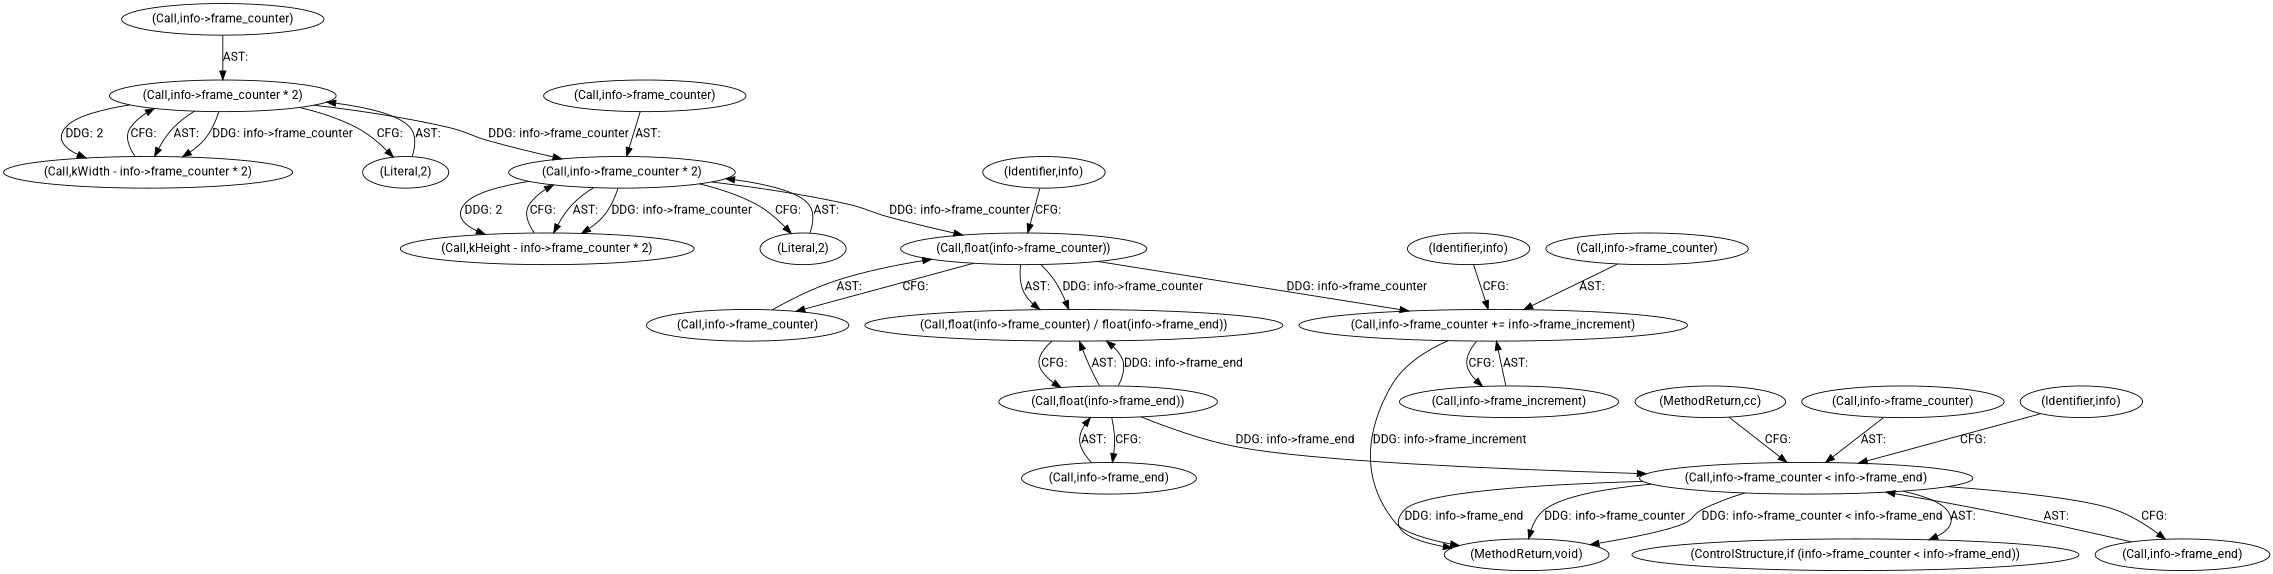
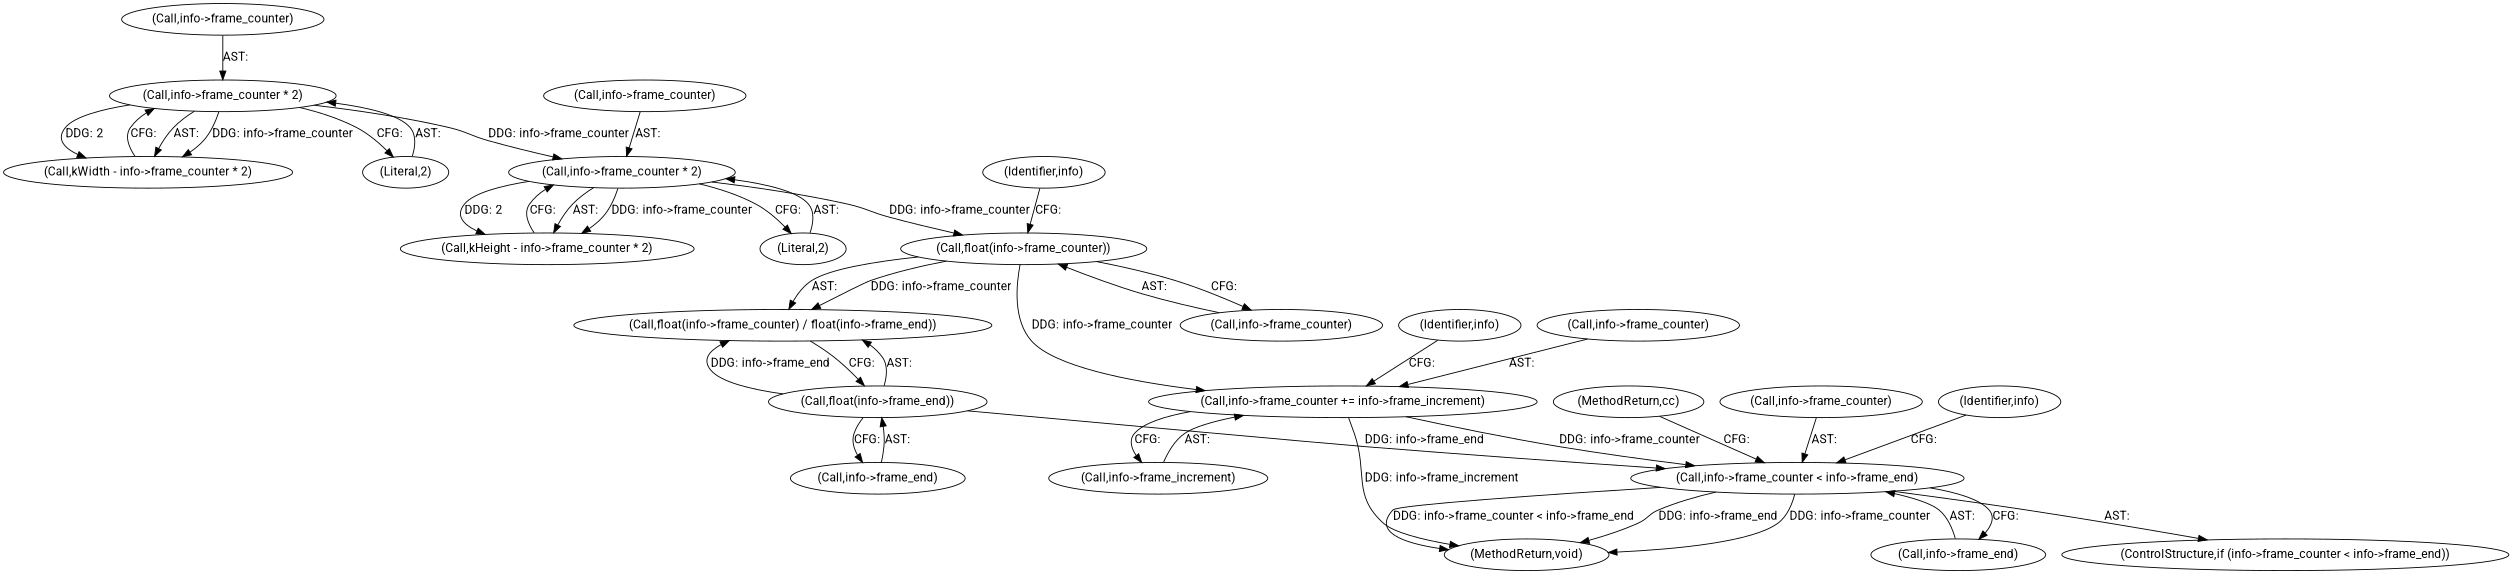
none -> (1545, 444)
